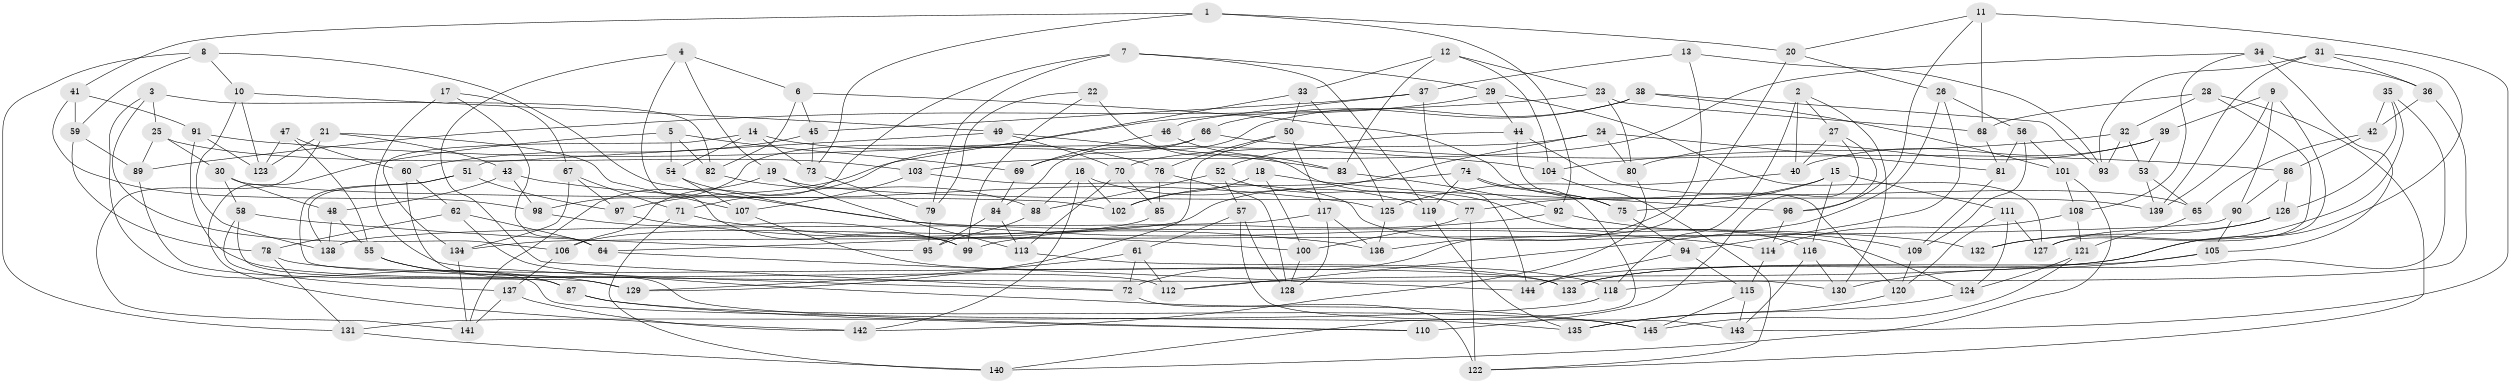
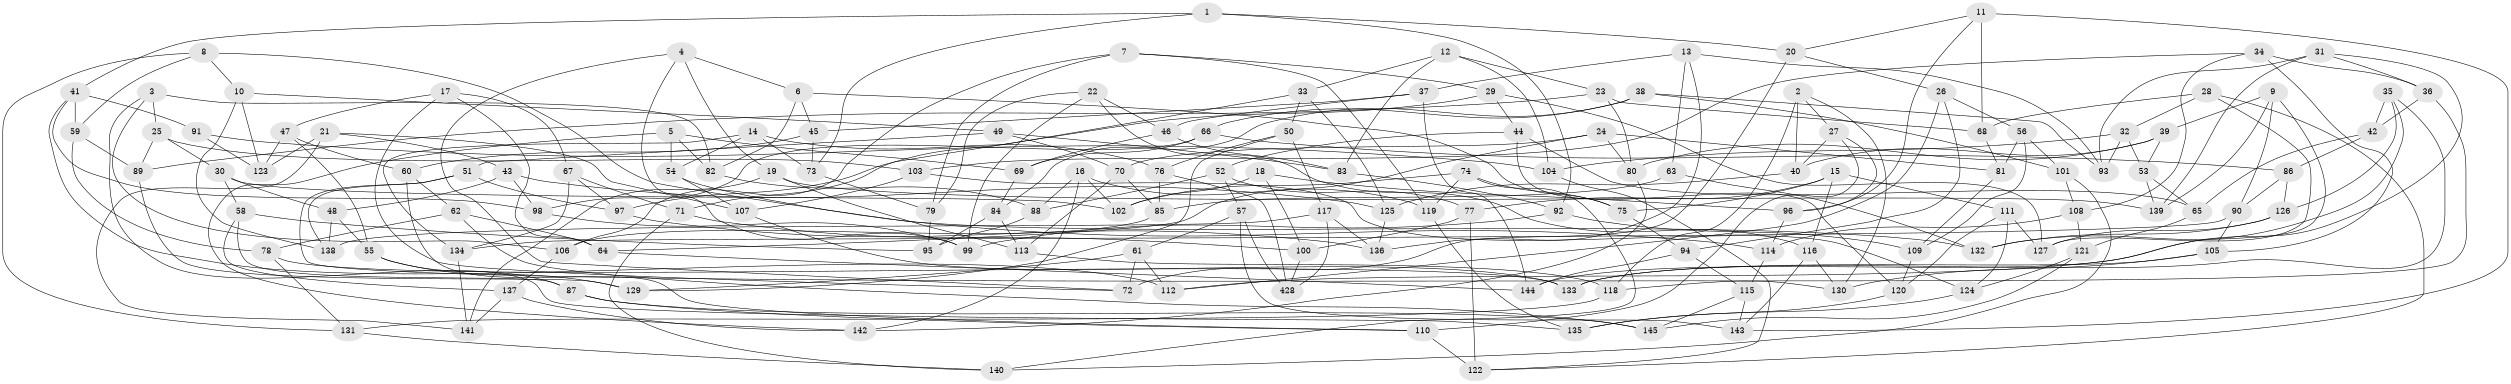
none -> (363, 107)
none -> (1138, 117)
none -> (1672, 172)
(867, 275) -> (734, 267)
(1287, 291) -> (1287, 291)
(1317, 305) -> (1449, 351)
